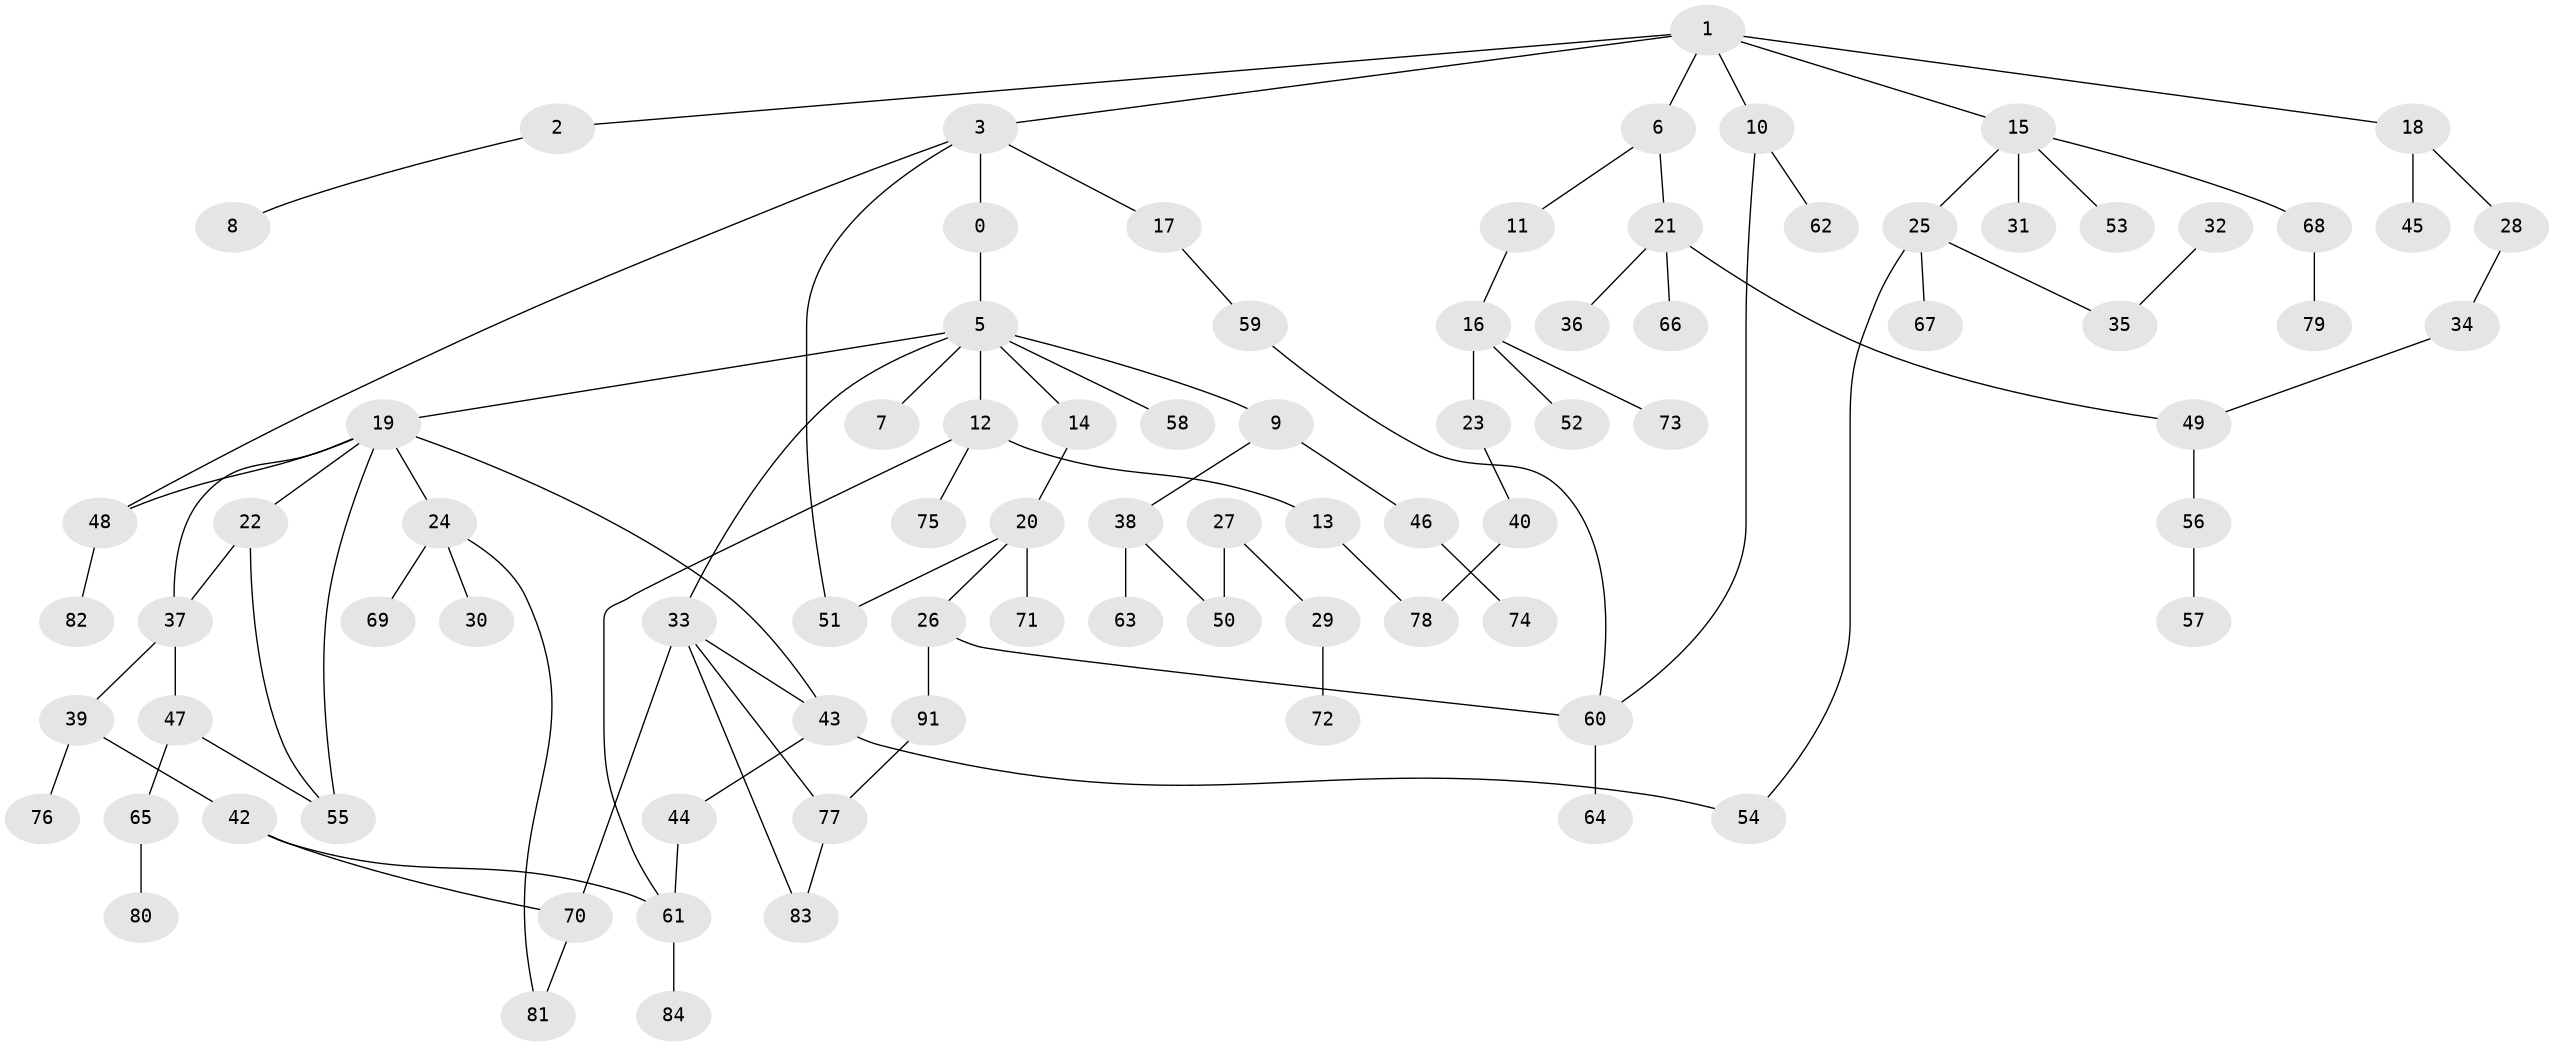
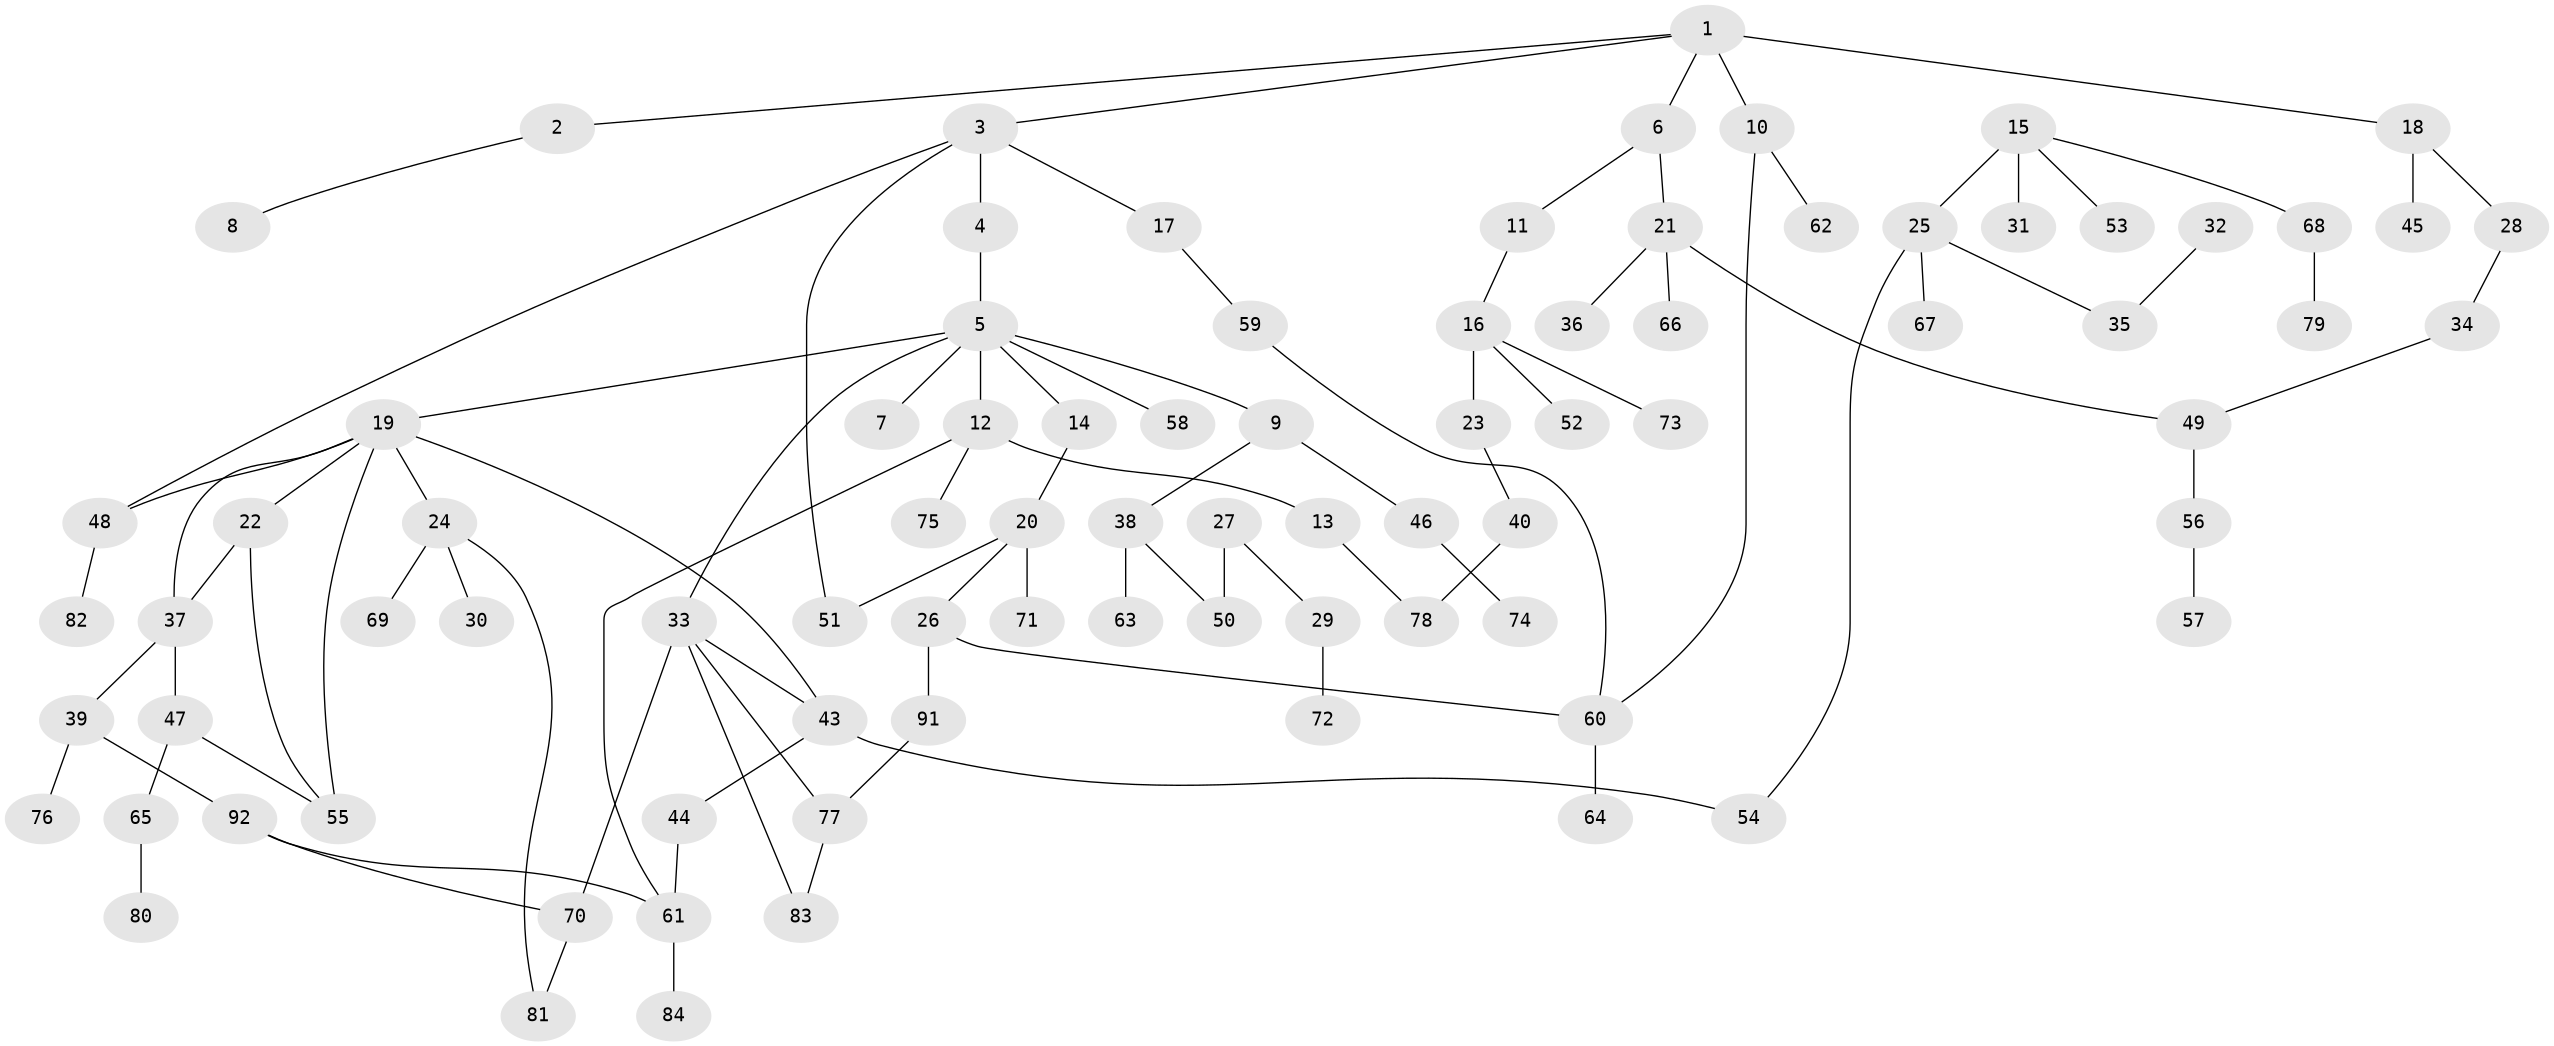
(1863, 79) -> none
(981, 227) -> (981, 227)
(240, 819) -> (240, 819)
